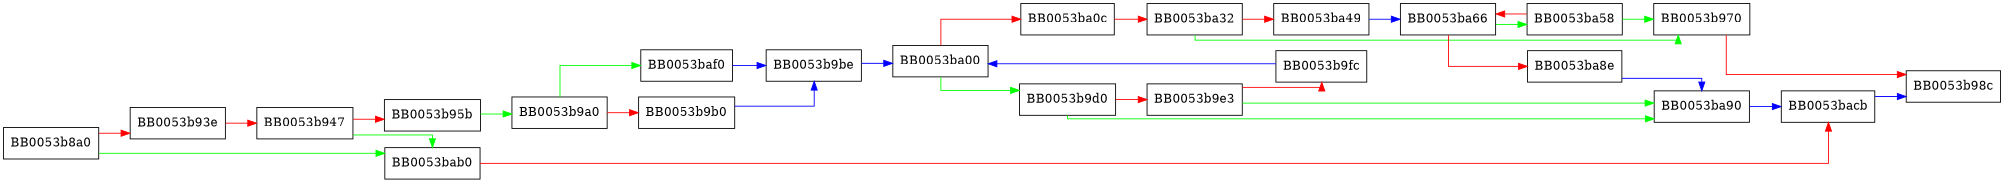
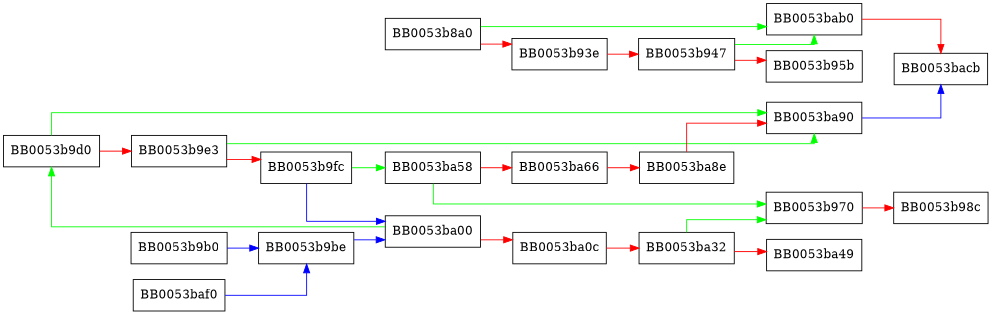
(1380, 19) -> none
(1507, 24) -> (364, 168)
(1664, 78) -> (708, 123)
(1886, 97) -> none
(560, 113) -> none
